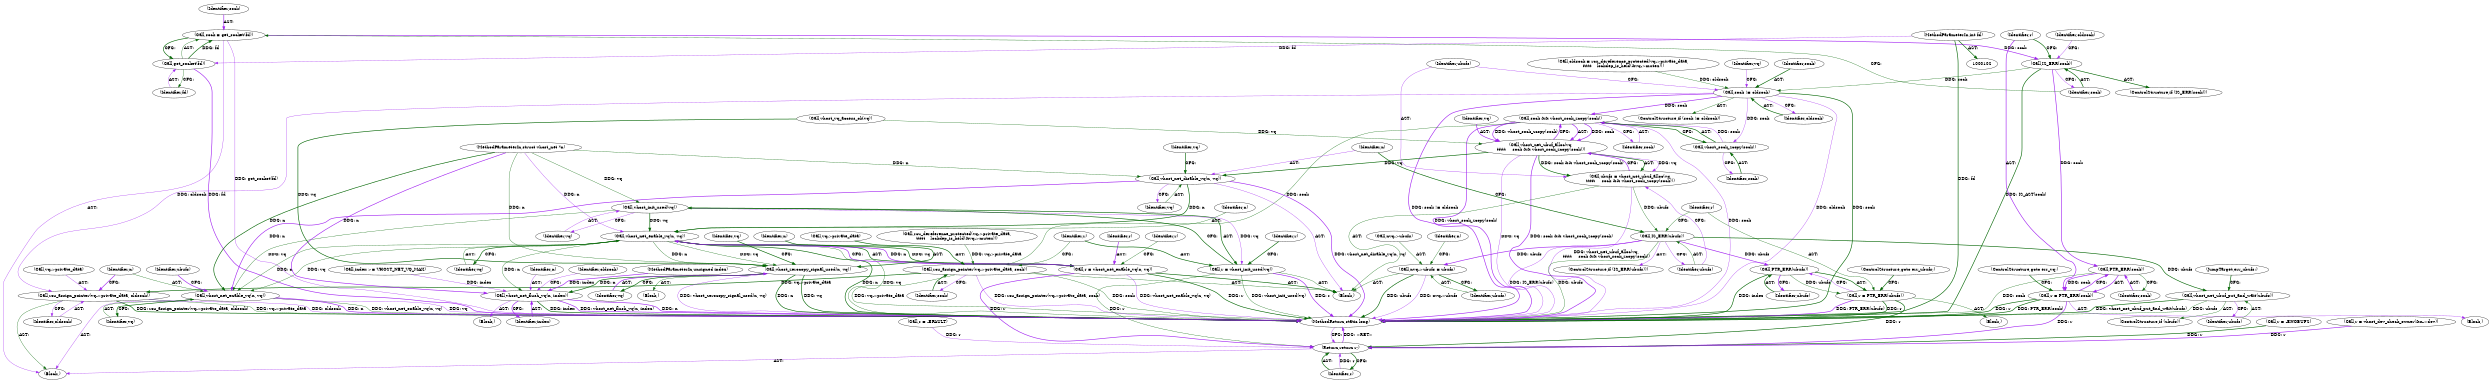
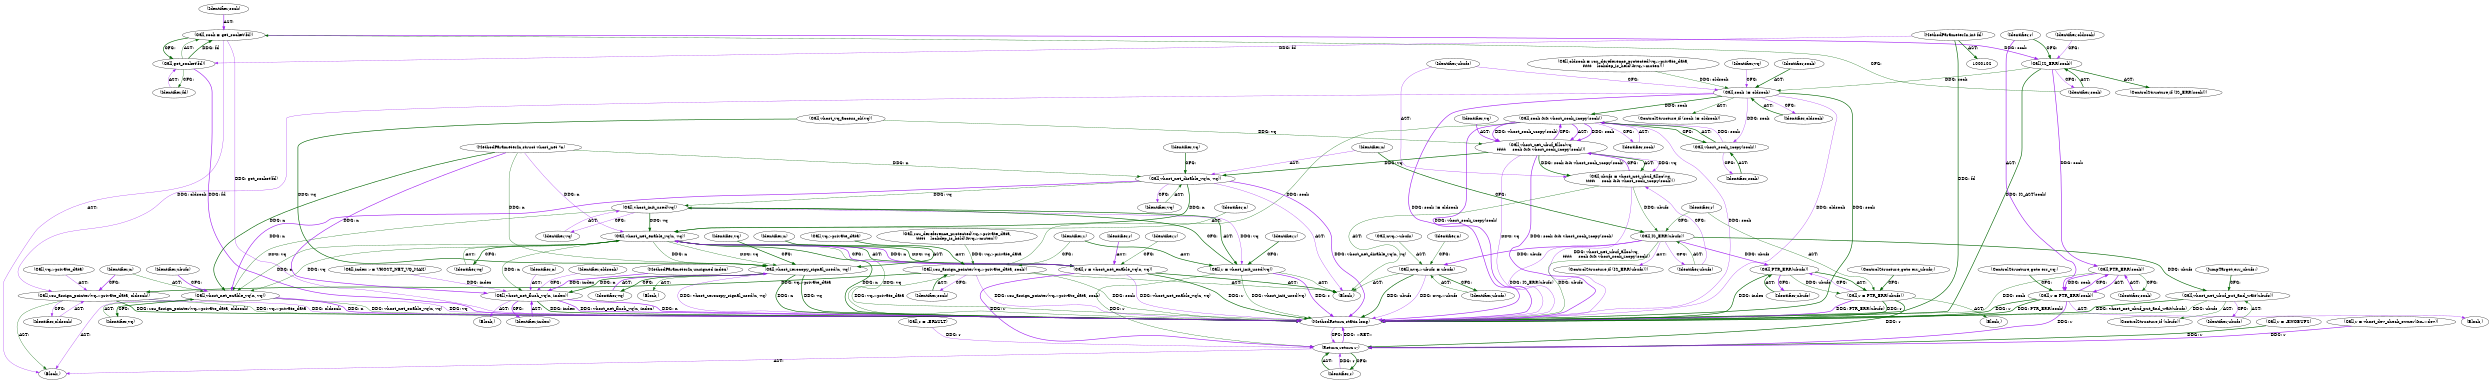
(1658, 105) -> (1658, 105)
(584, 177) -> (915, 193)
